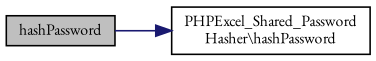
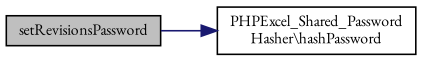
(61, 31) -> (83, 31)
